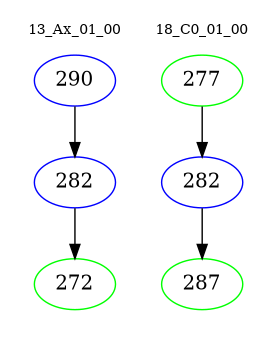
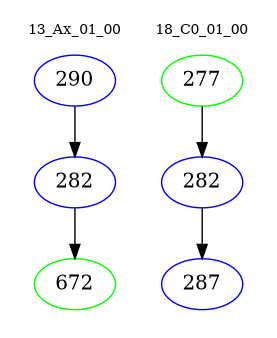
(75, 284) -> (75, 284)
(202, 284) -> (202, 284)
